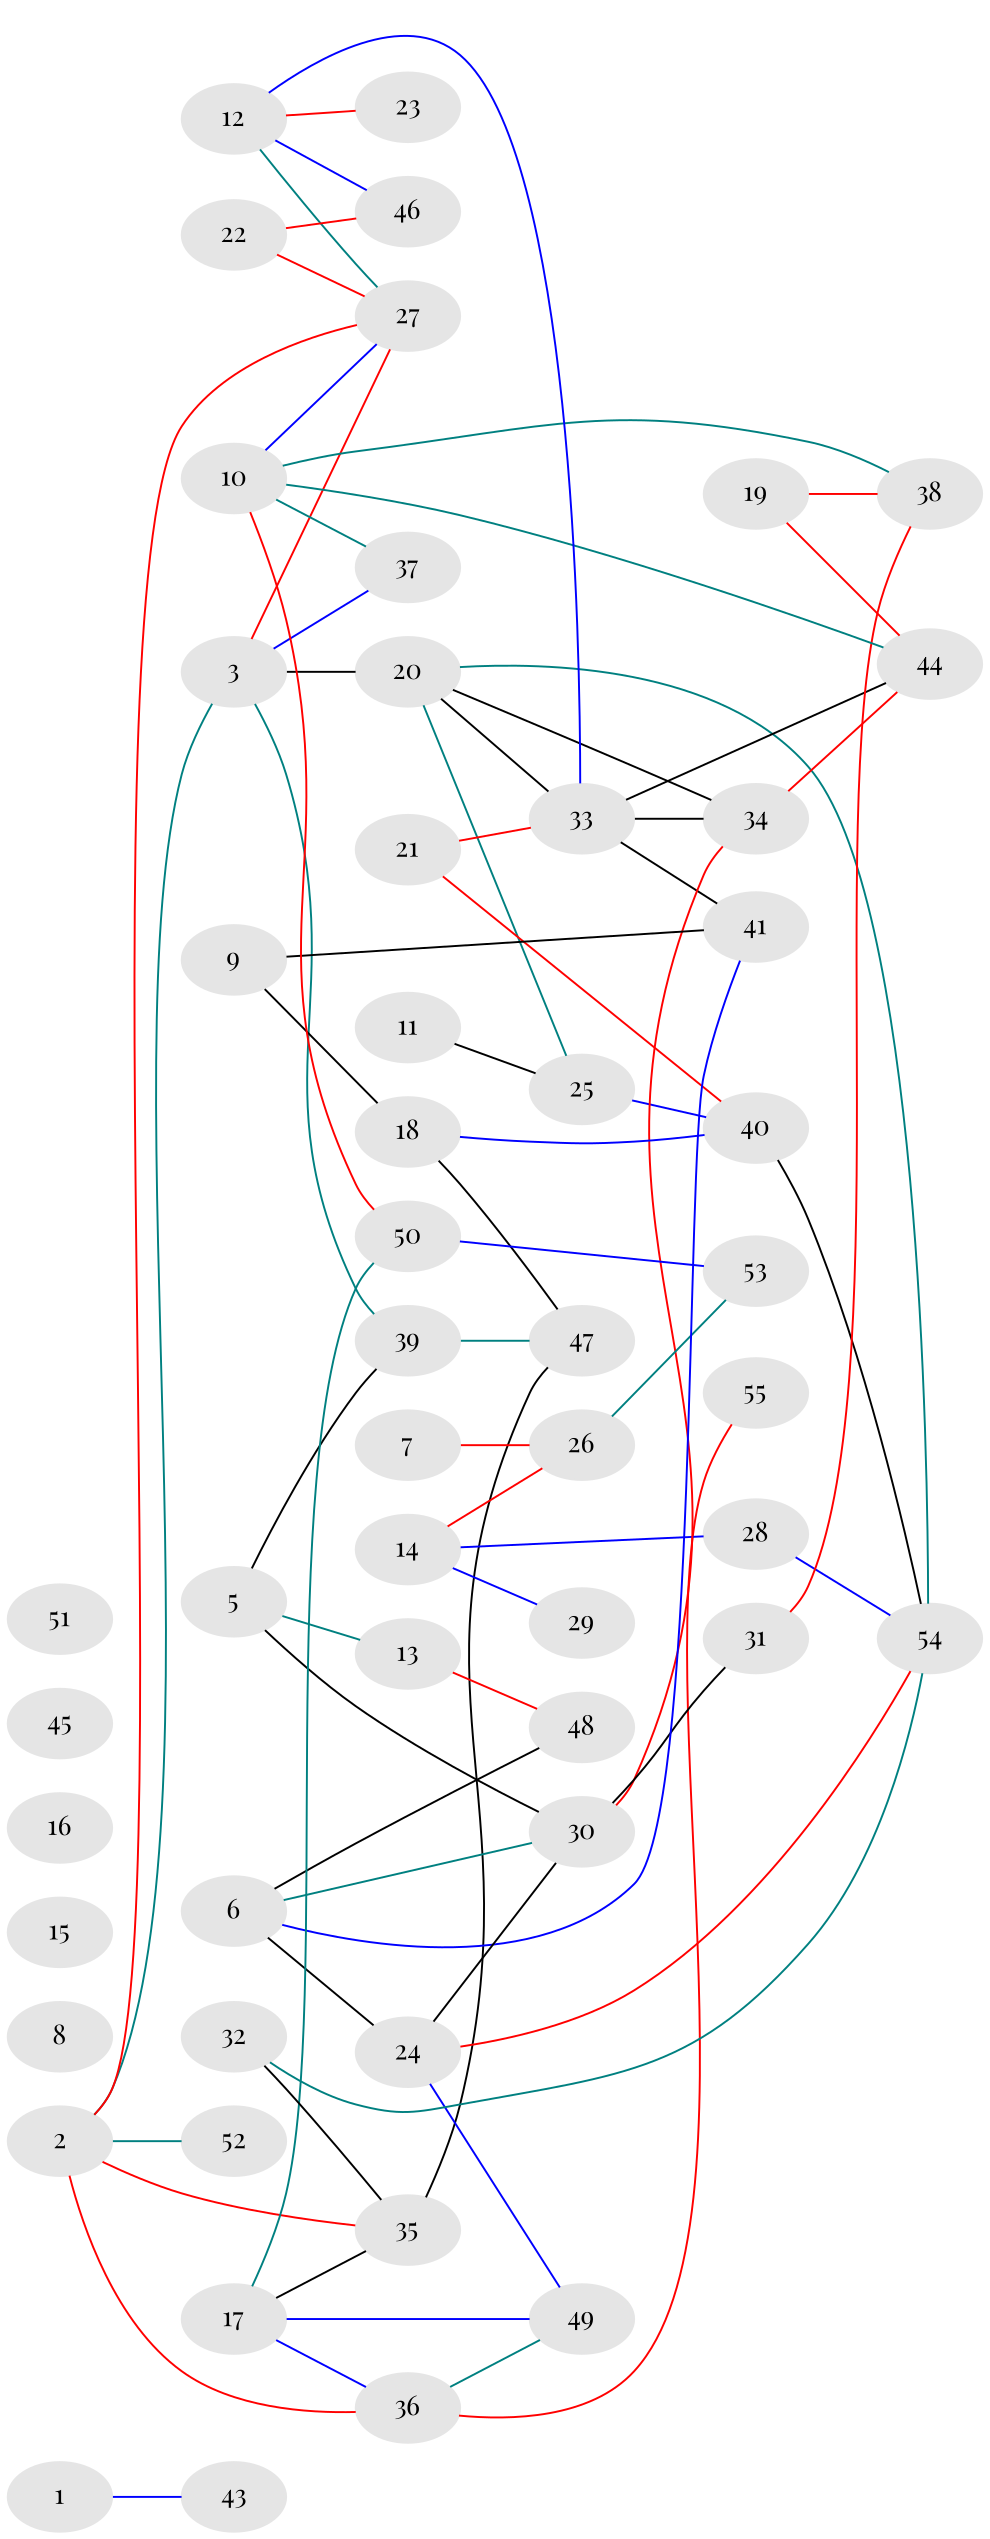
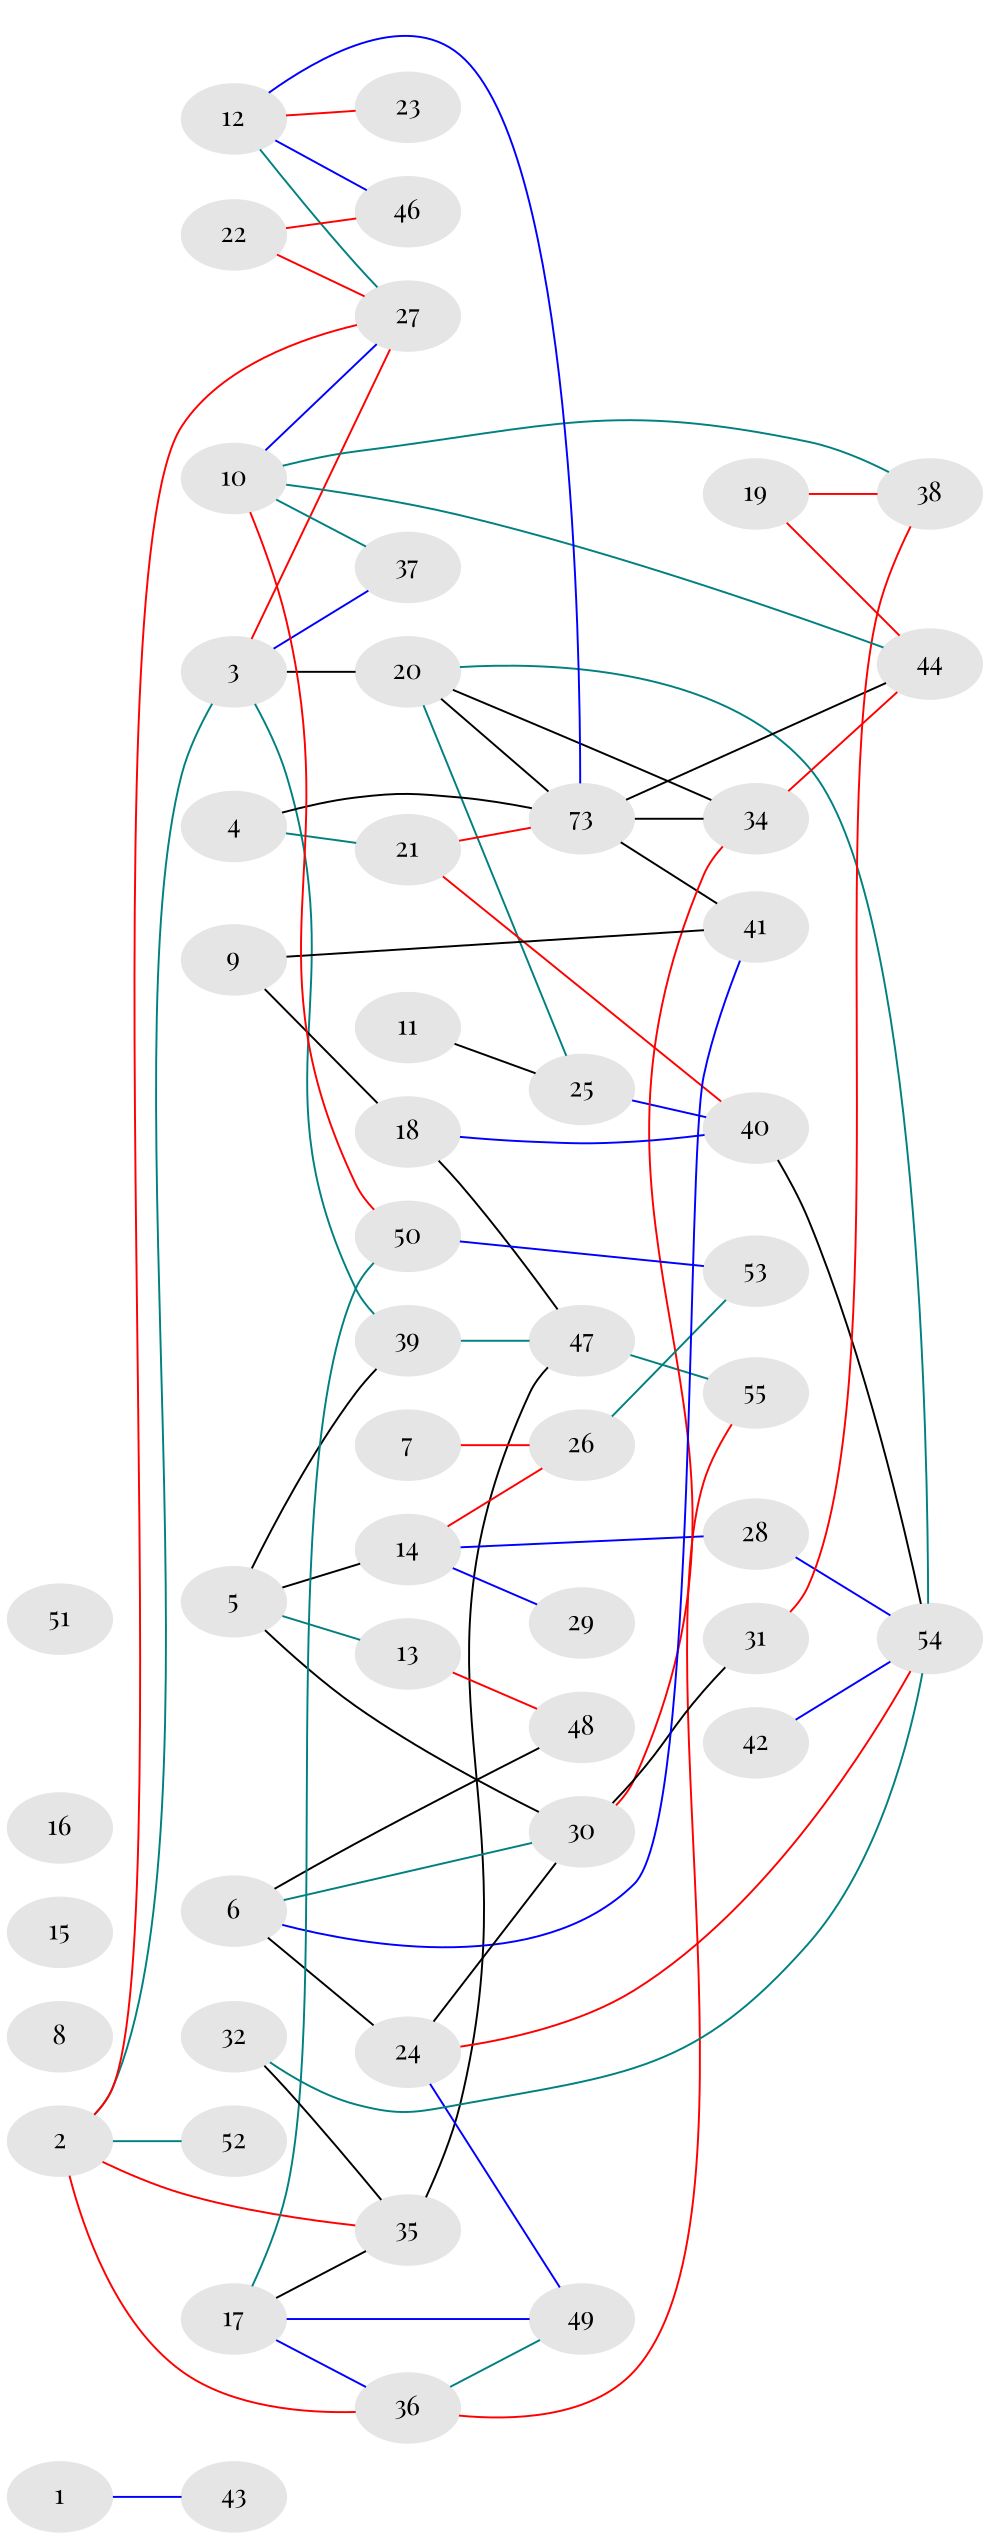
(582, 819) -> (582, 819)
none -> (234, 826)
none -> (650, 1361)
none -> (323, 1575)
(60, 1724) -> none
none -> (756, 1743)
